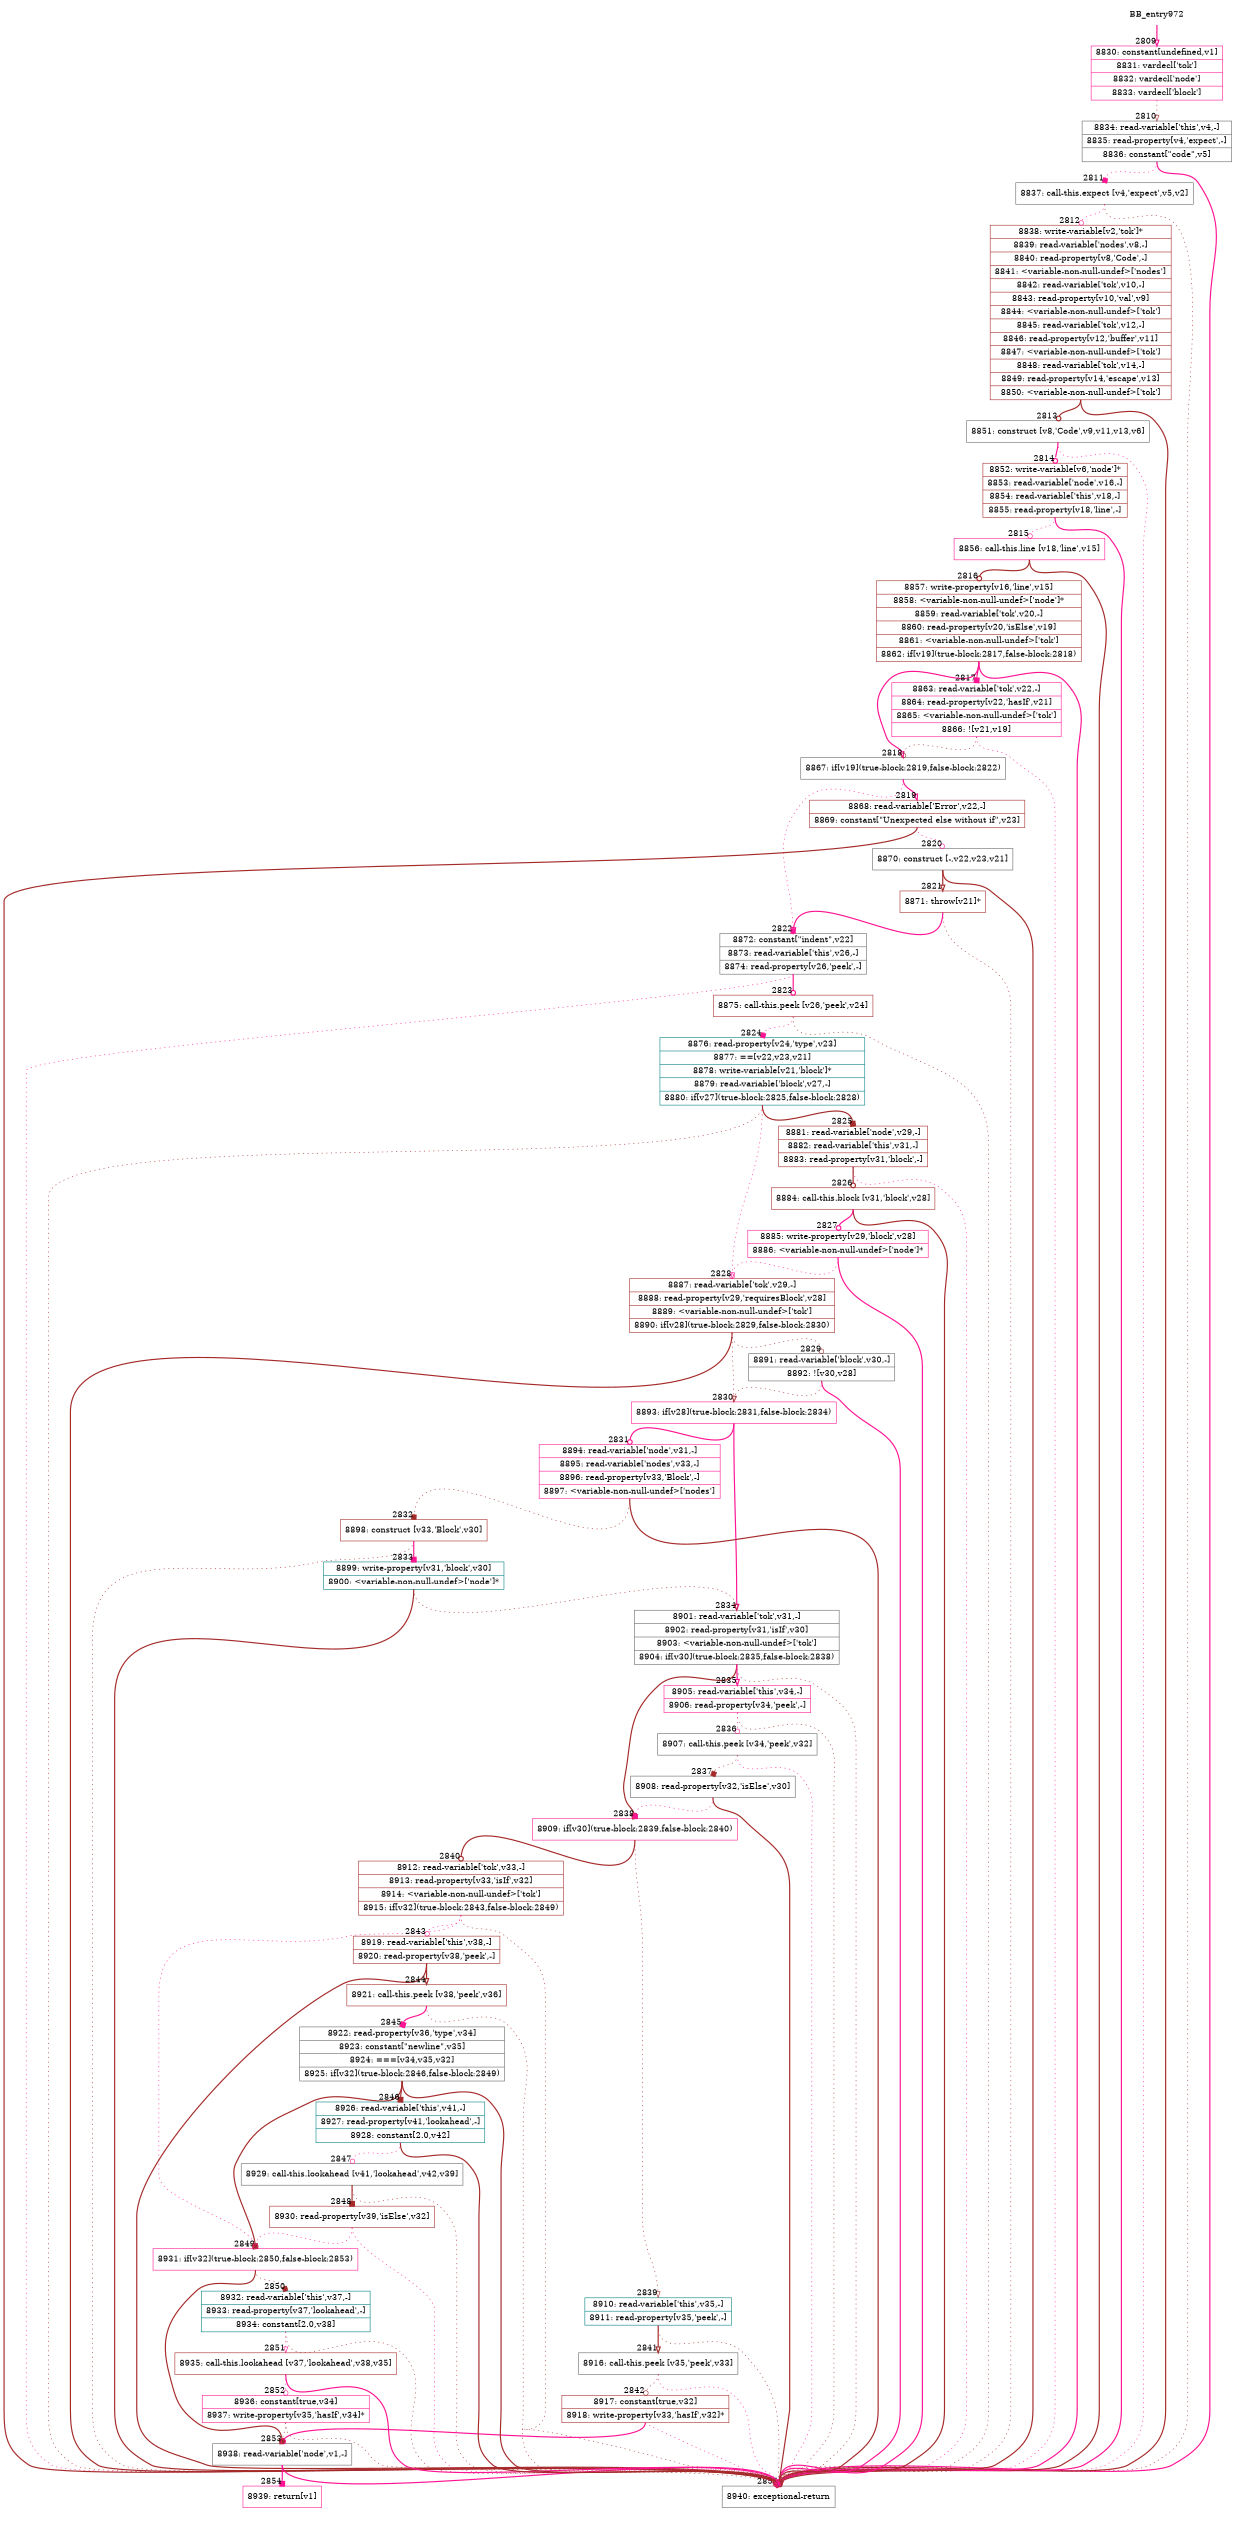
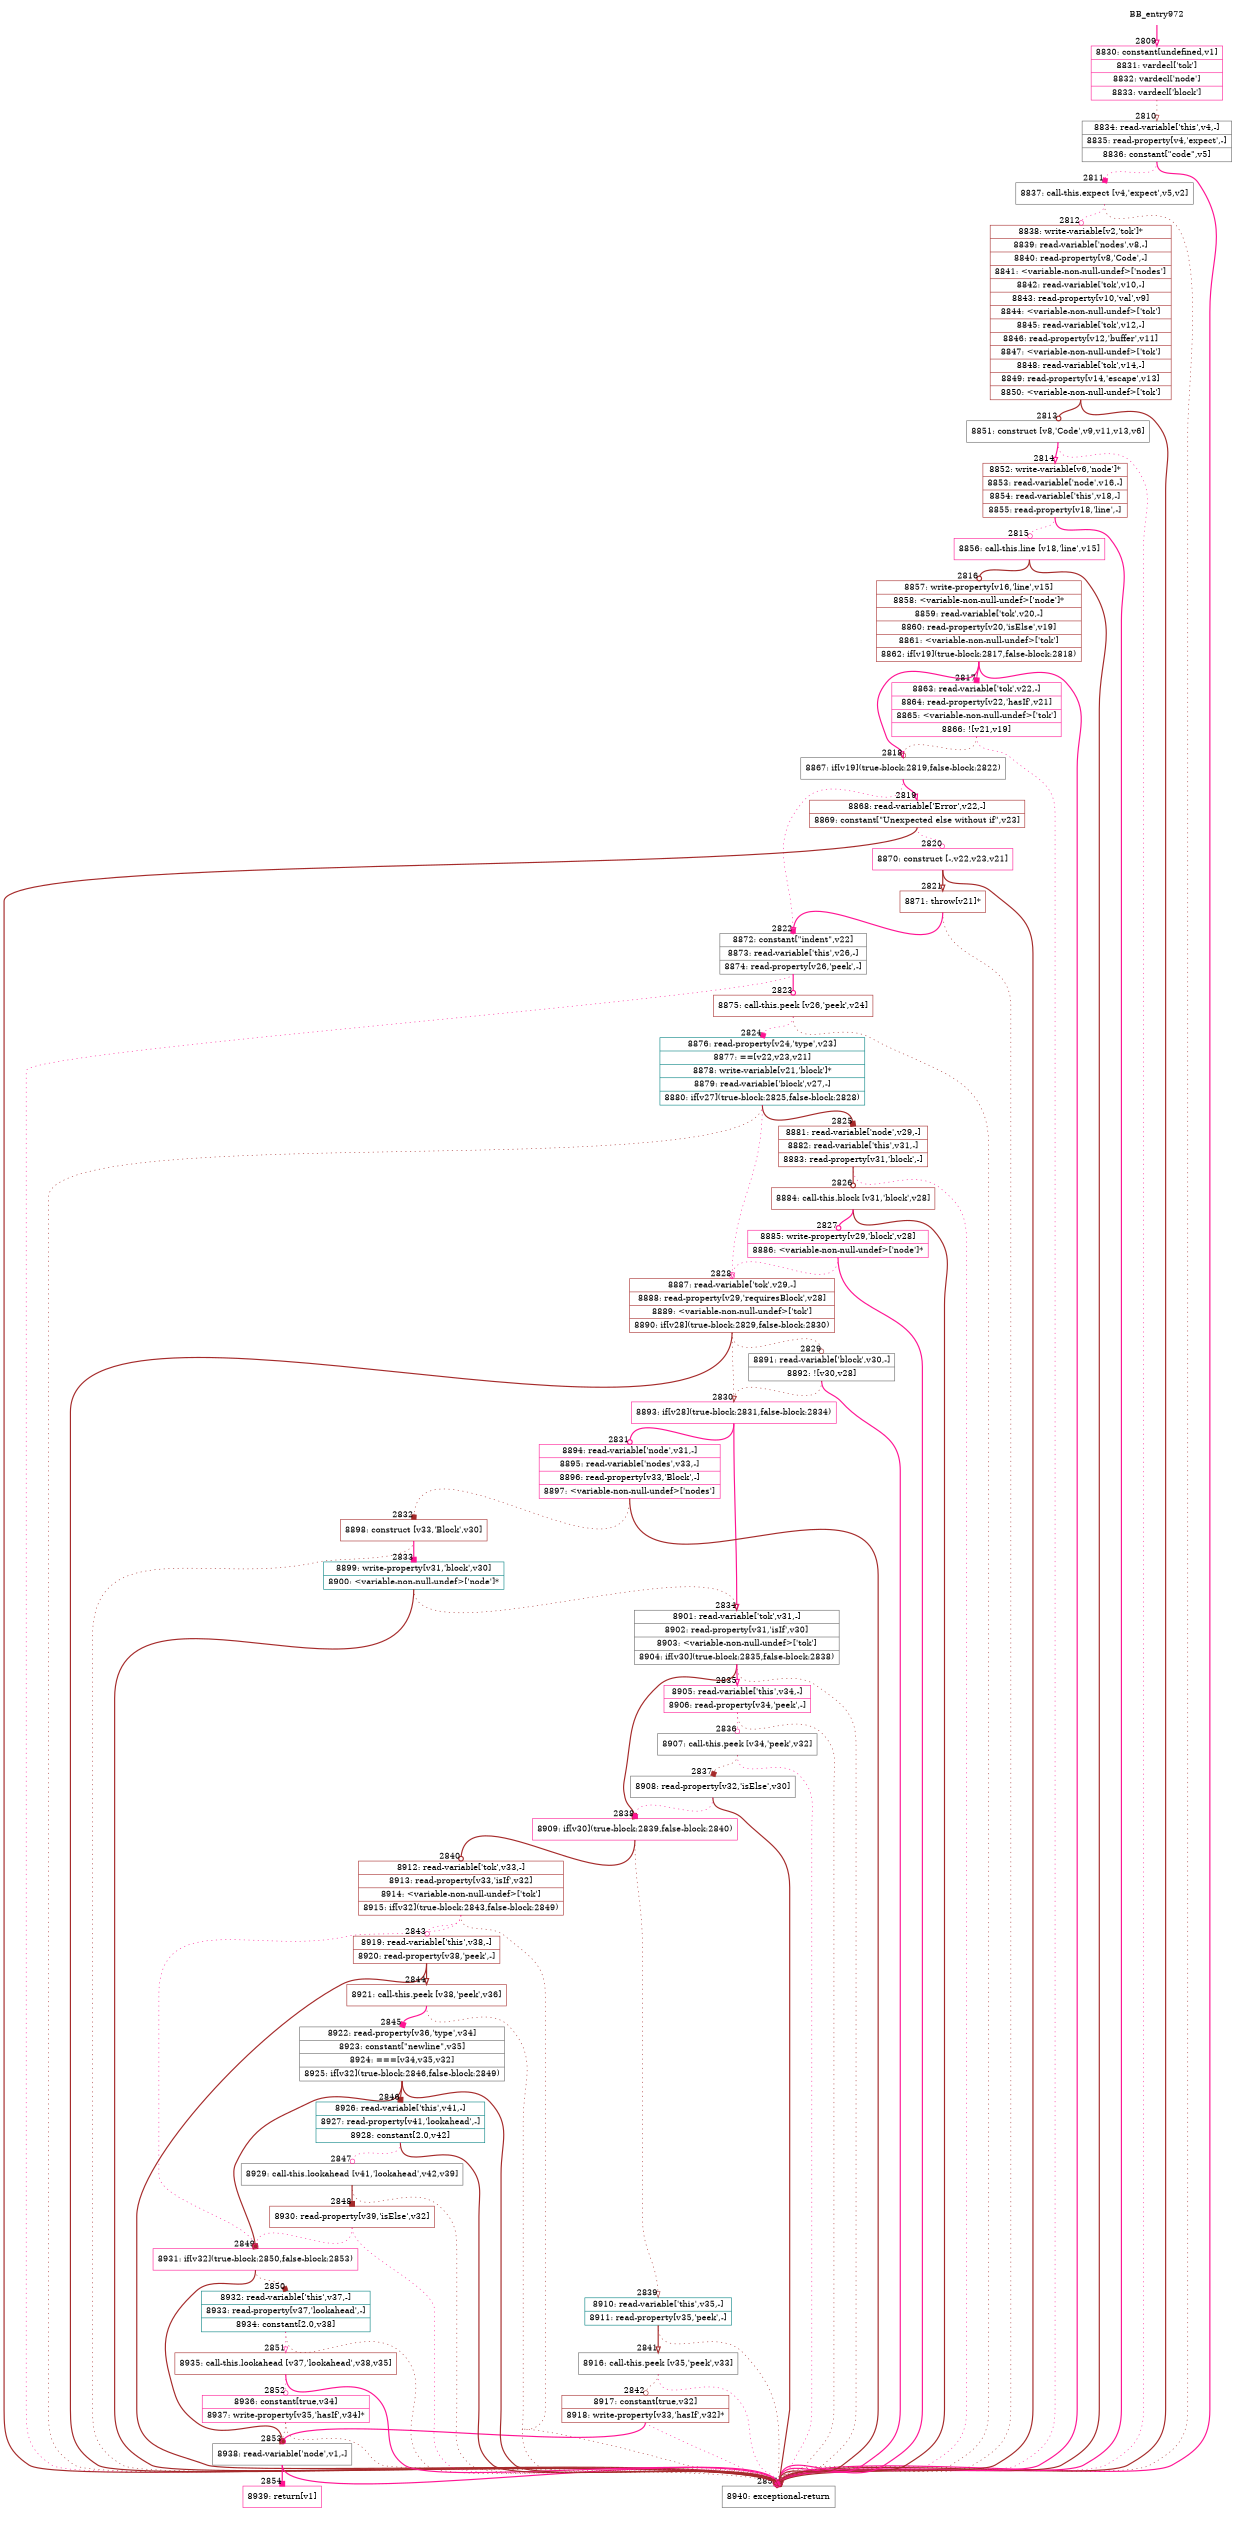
(1057, 452) -> (1057, 452)
(943, 859) -> (943, 859)
